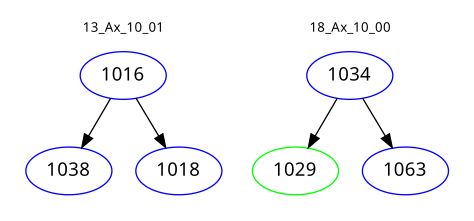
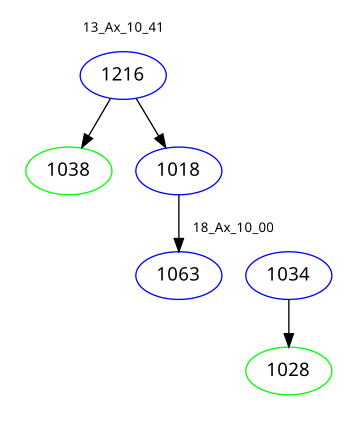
(124, 28) -> (124, 28)
(123, 76) -> (123, 76)
(374, 117) -> (179, 224)
(69, 171) -> (69, 171)
(295, 171) -> (289, 371)
